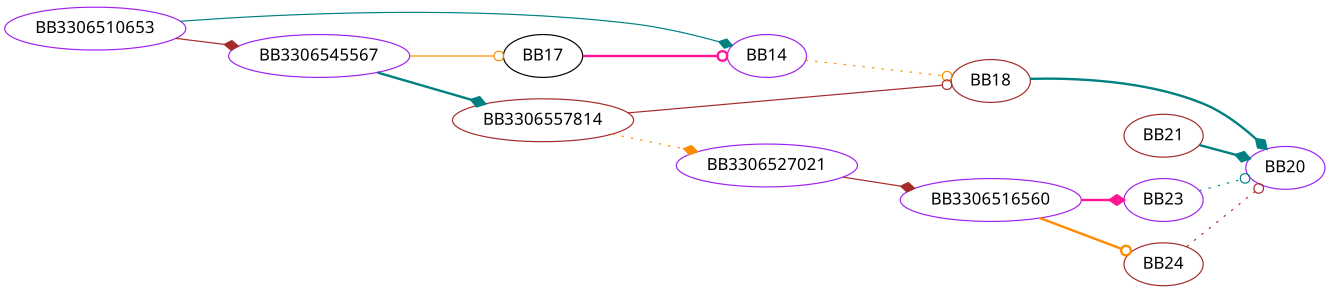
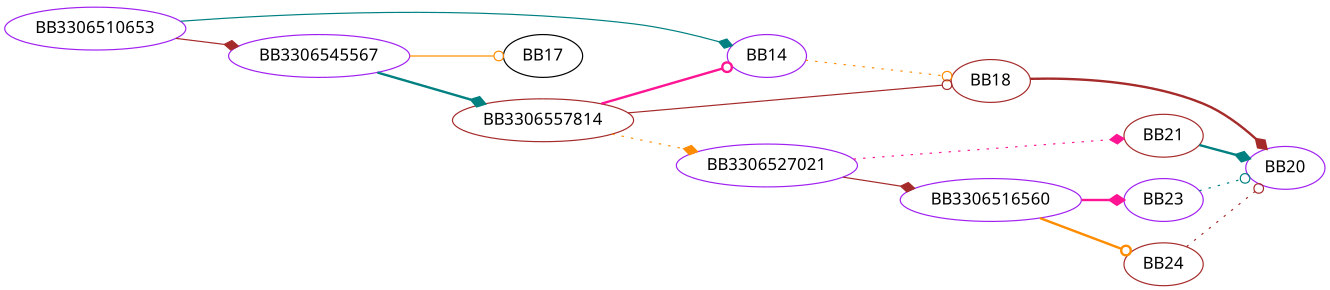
(650, 56) -> (662, 86)
(1149, 88) -> (1149, 88)
none -> (982, 149)
